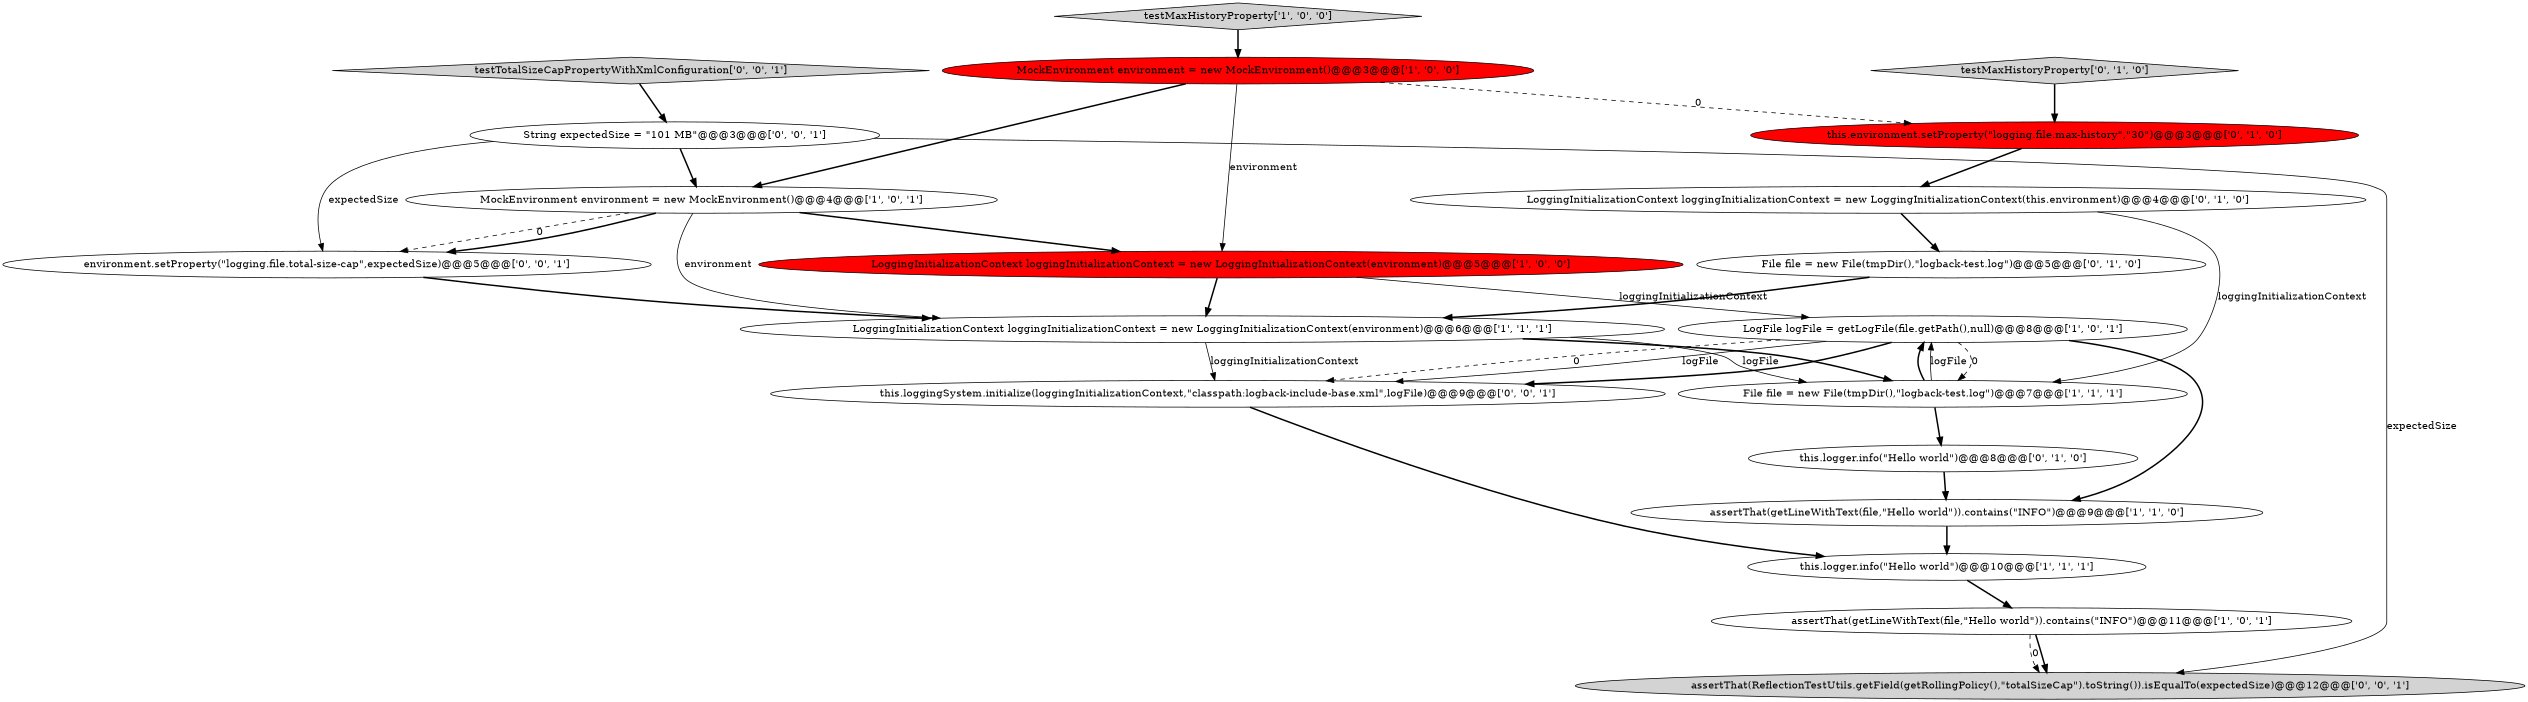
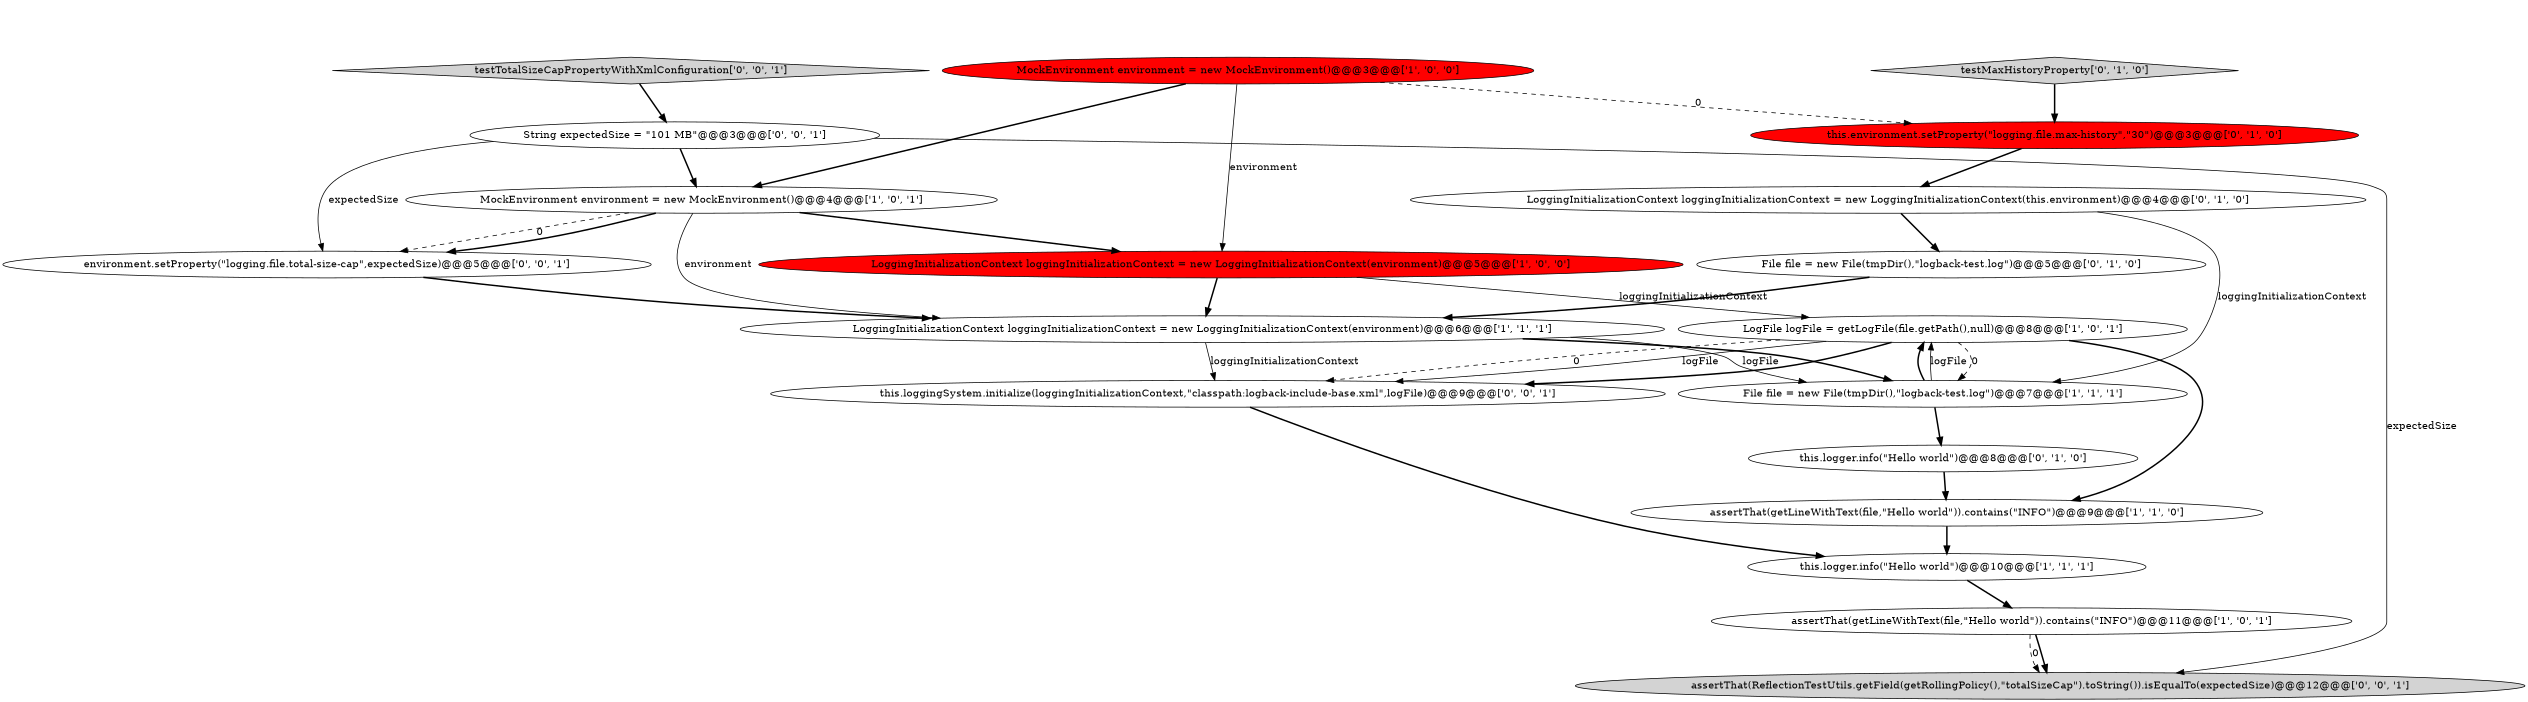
(1238, 16) -> none
